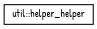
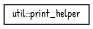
(49, 15) -> (47, 15)
